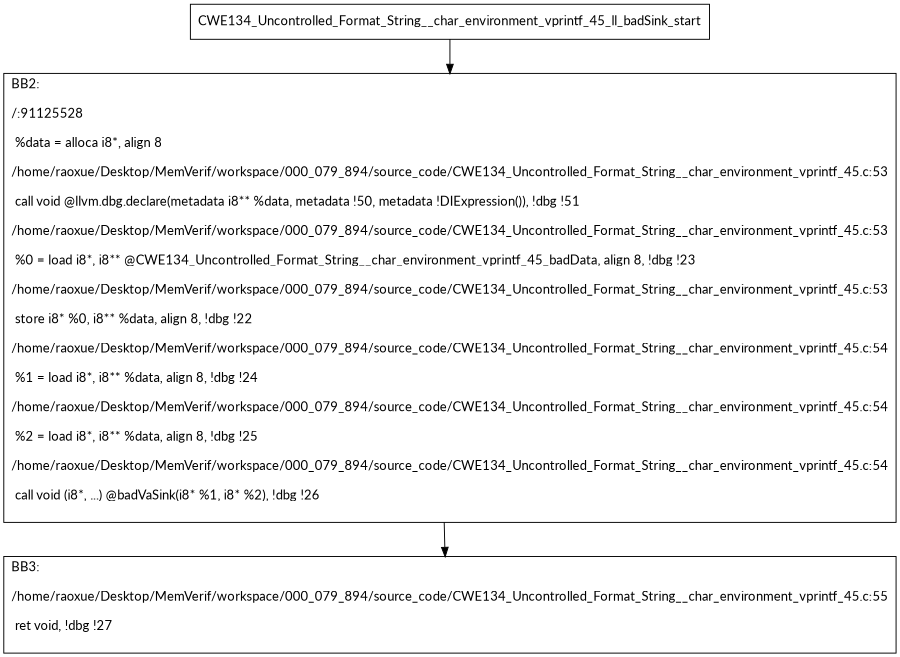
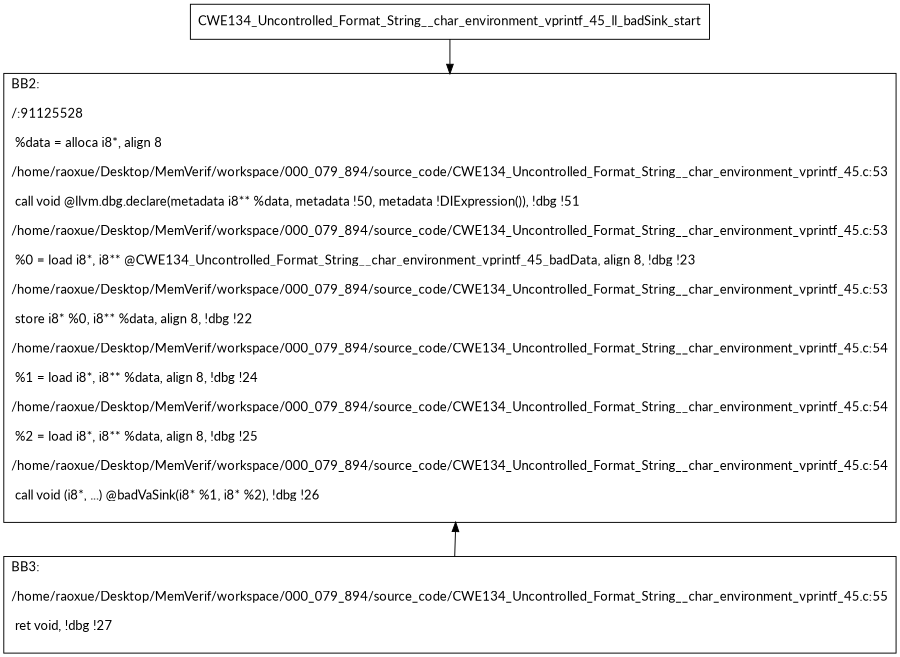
(444, 535) -> (455, 544)
